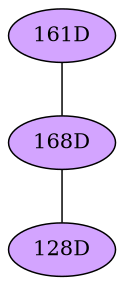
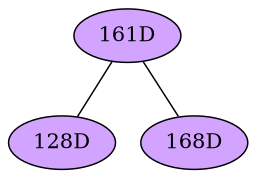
(62, 196) -> (95, 89)
